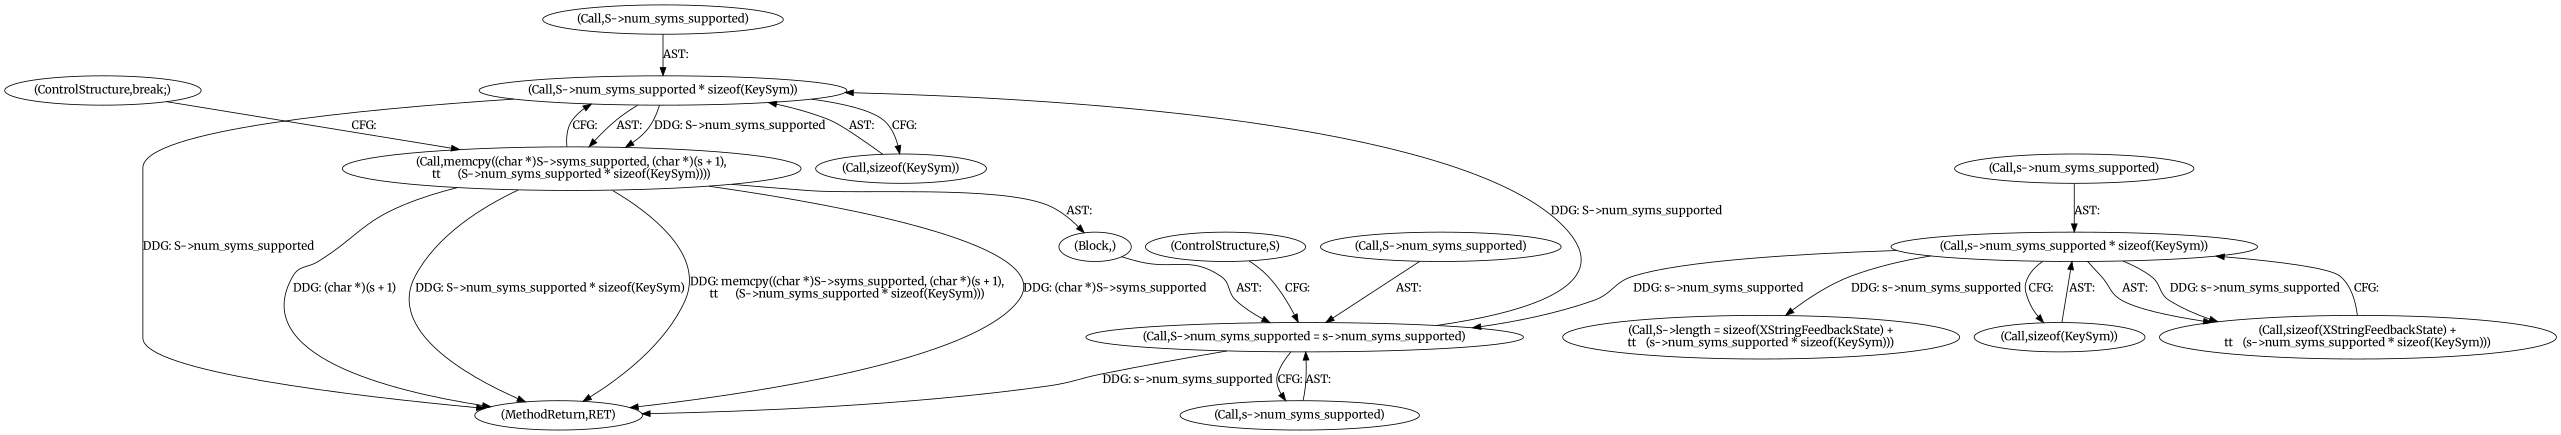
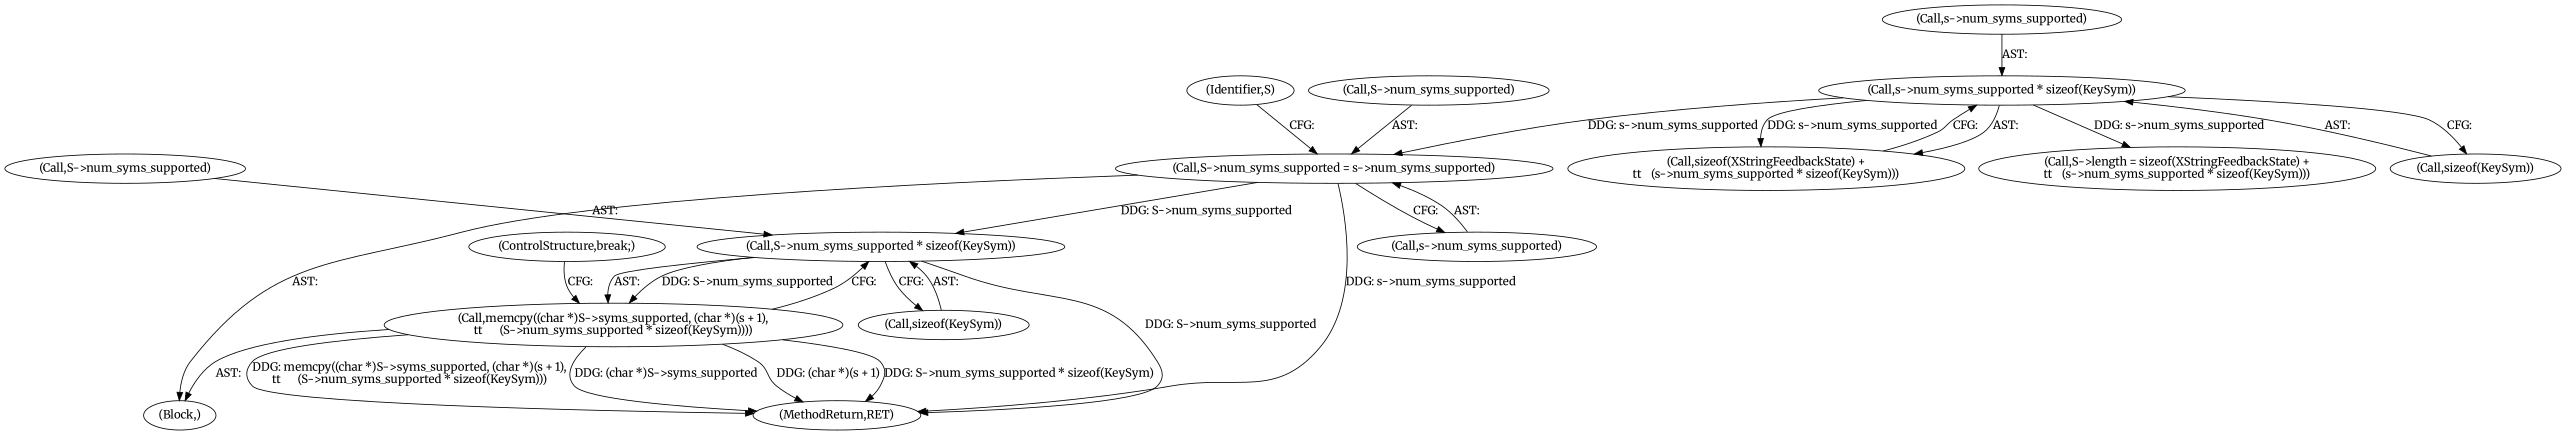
(1226, 247) -> (1240, 90)
(1202, 267) -> (628, 207)
